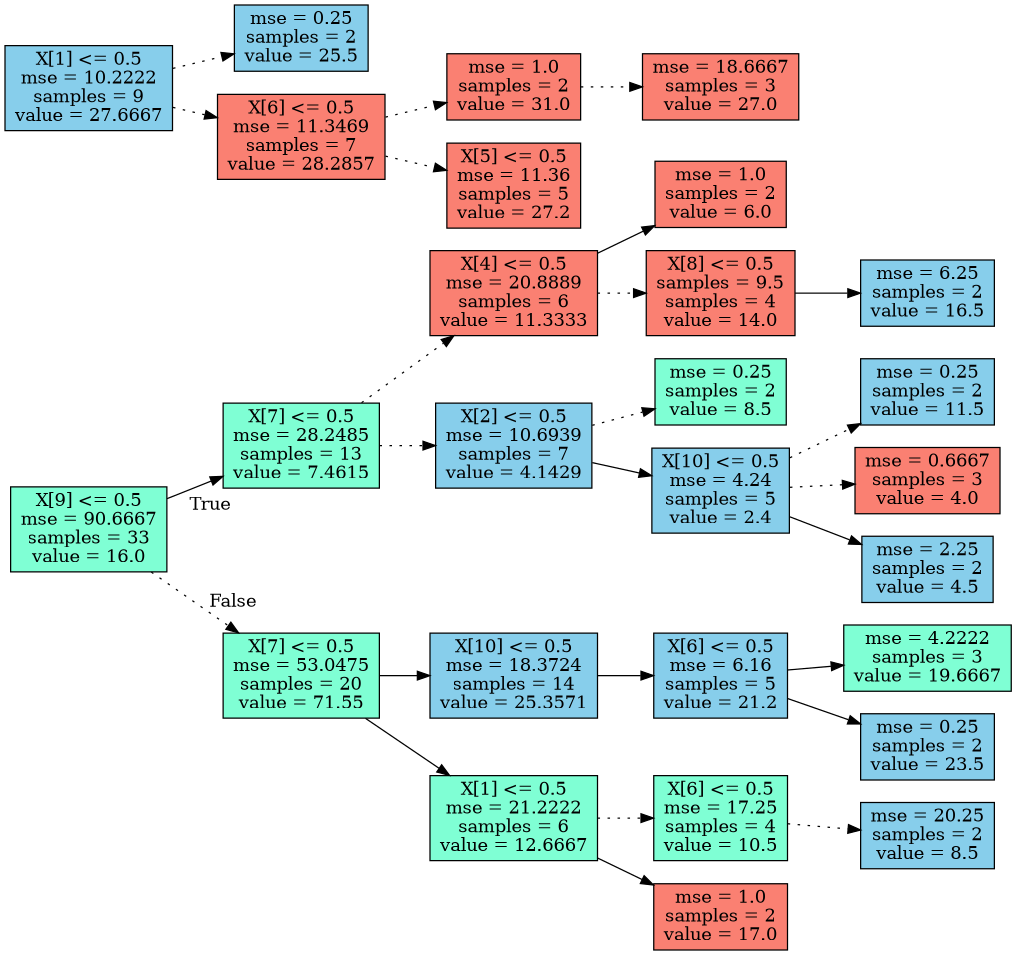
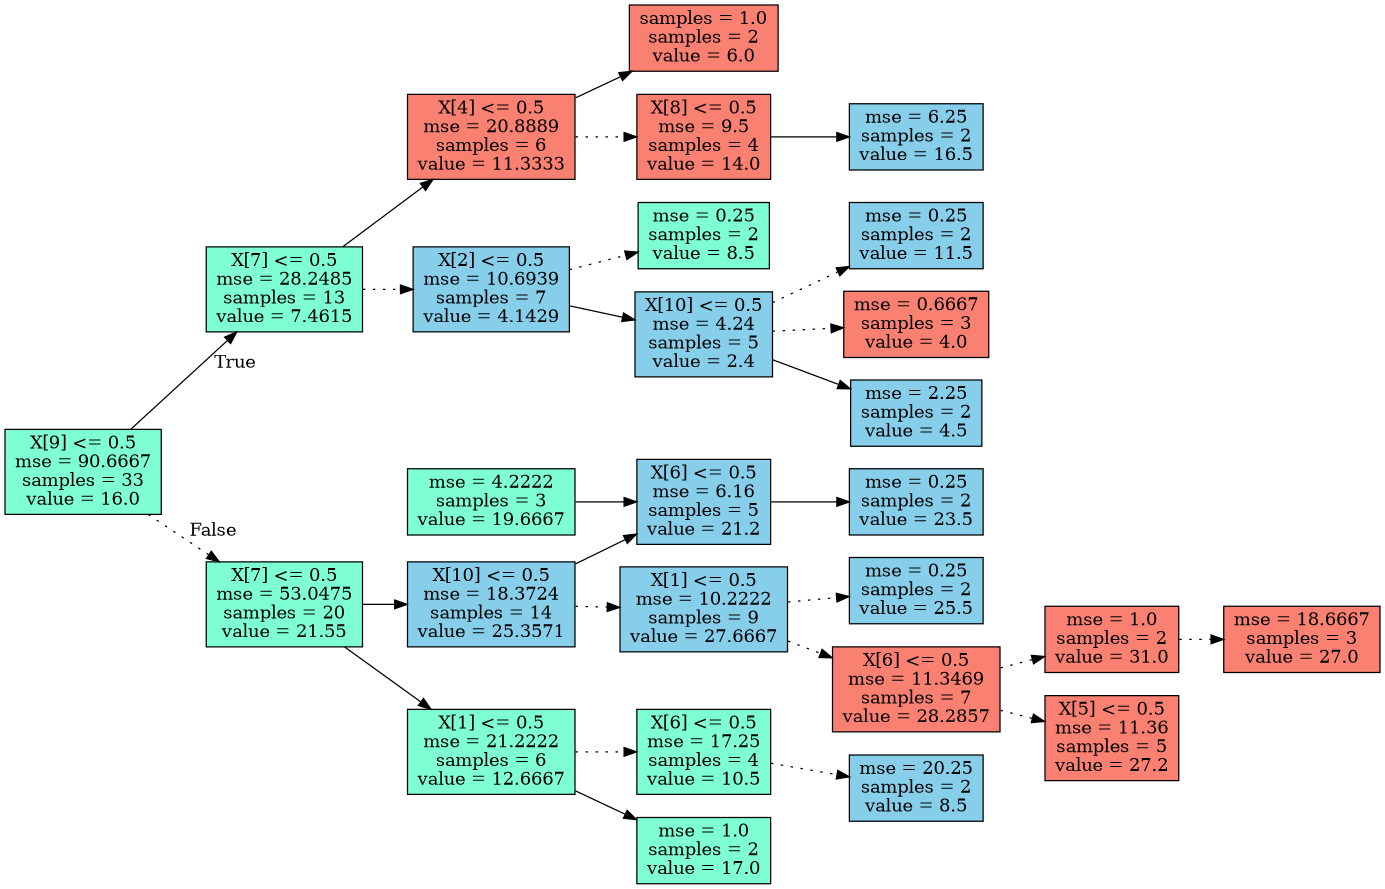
(721, 194) -> (704, 38)
(721, 293) -> (704, 137)
(403, 373) -> (383, 217)
none -> (591, 607)
(809, 668) -> (600, 502)
(301, 676) -> (284, 604)
(721, 917) -> (704, 851)
